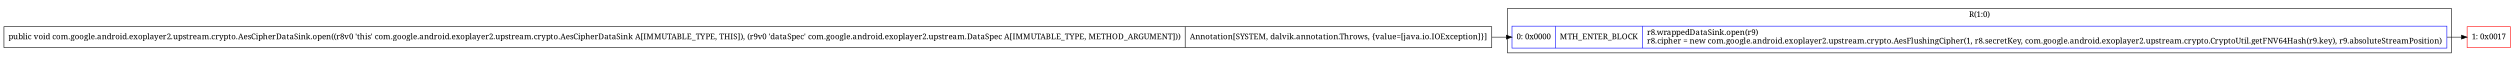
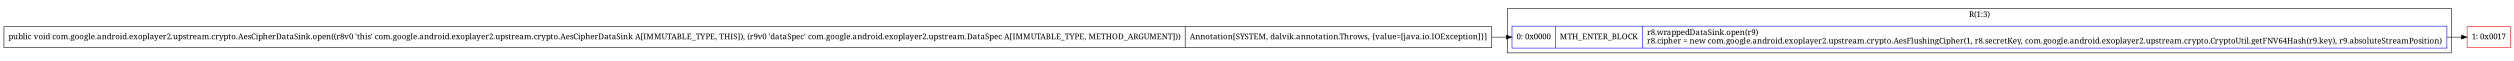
(1979, 15) -> (1979, 15)
